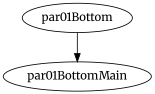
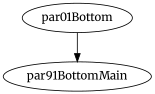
(77, 77) -> (77, 77)
